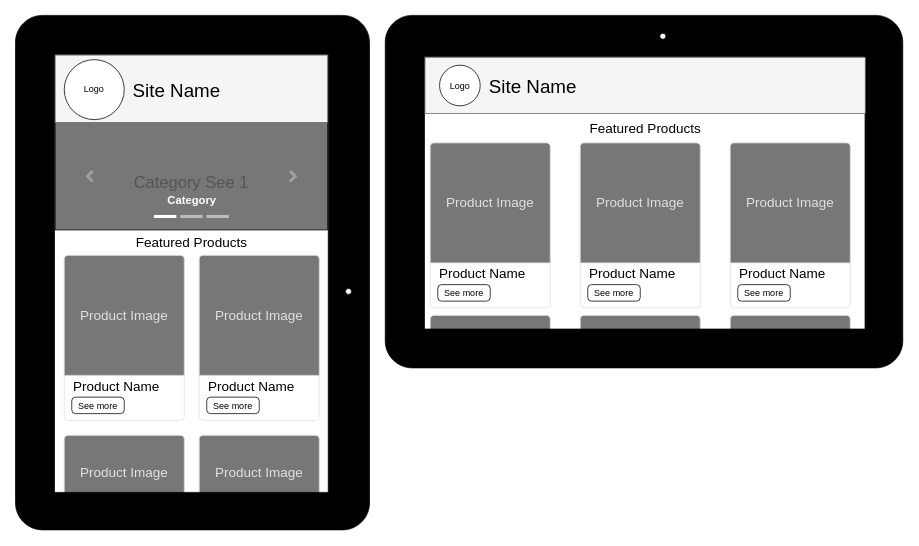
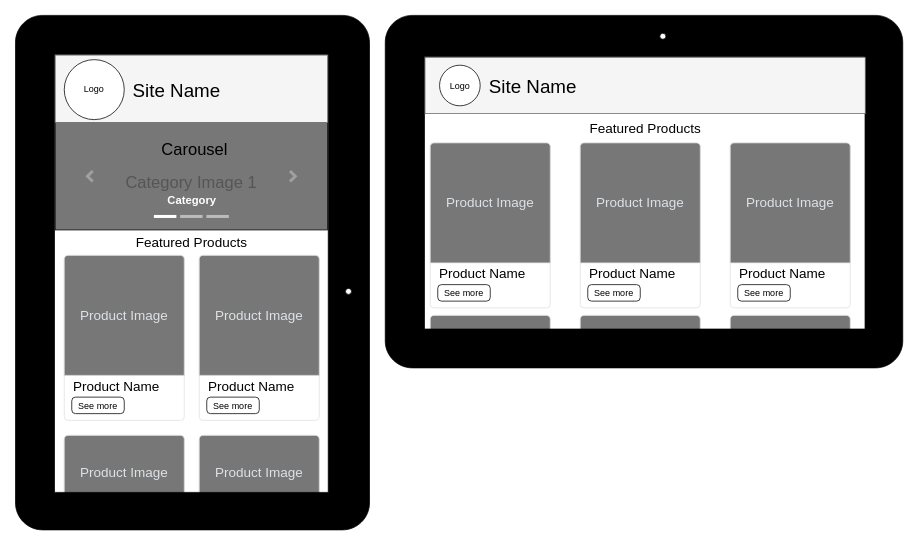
none -> (195, 150)
(191, 177) -> (191, 177)
